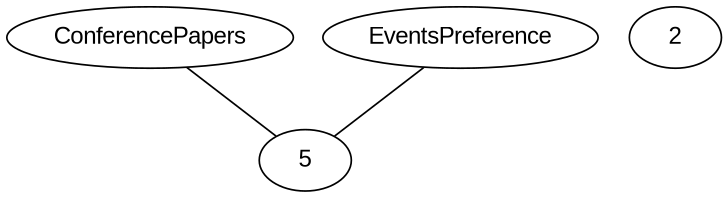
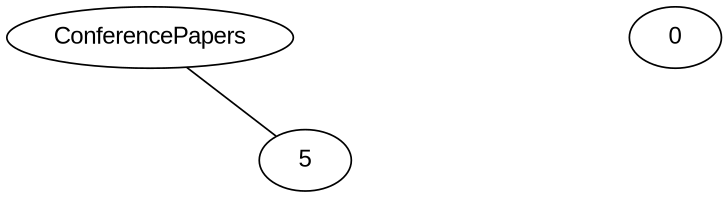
(460, 38) -> none
(675, 38) -> (675, 38)
